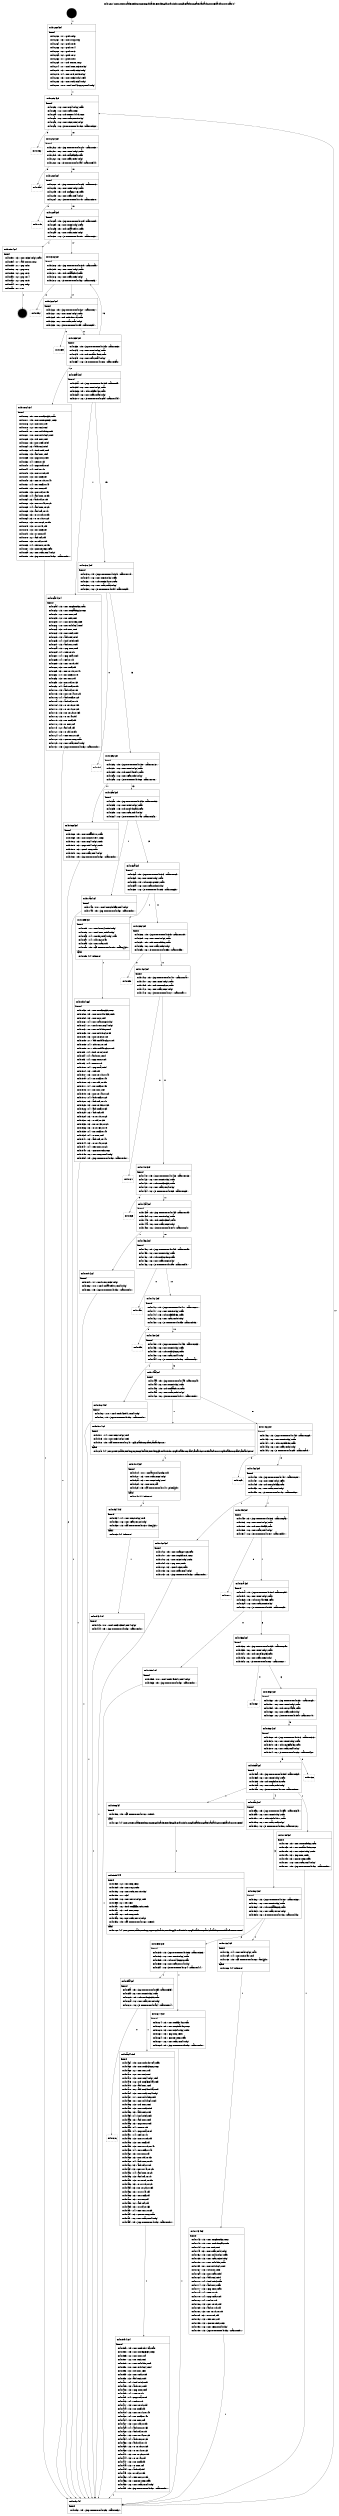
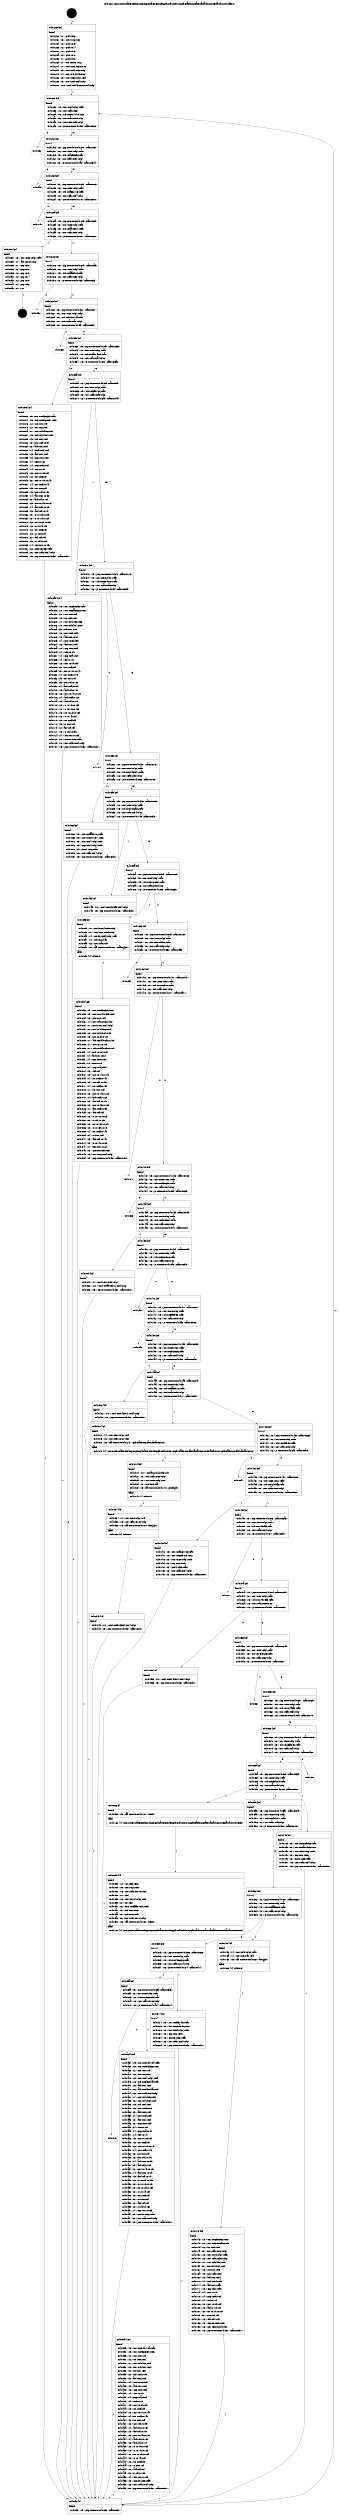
(102, 309) -> (94, 368)
(145, 2280) -> (111, 2361)
